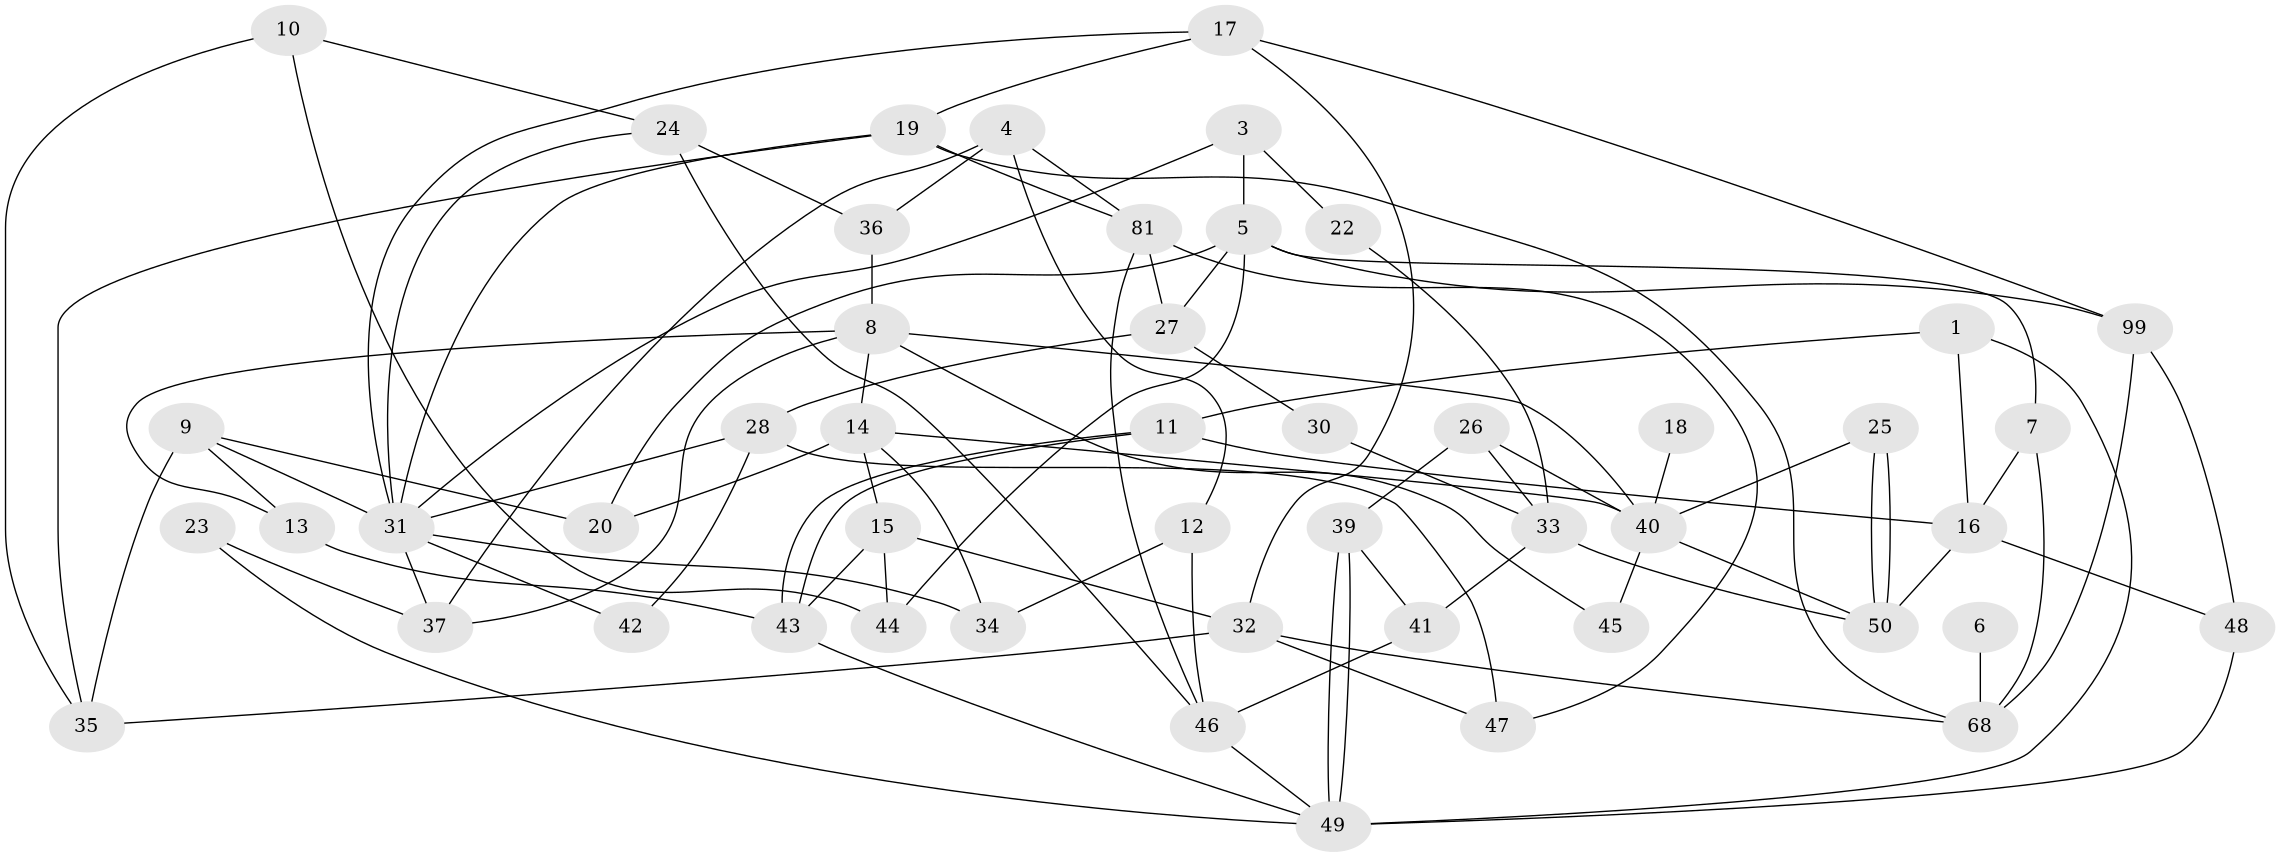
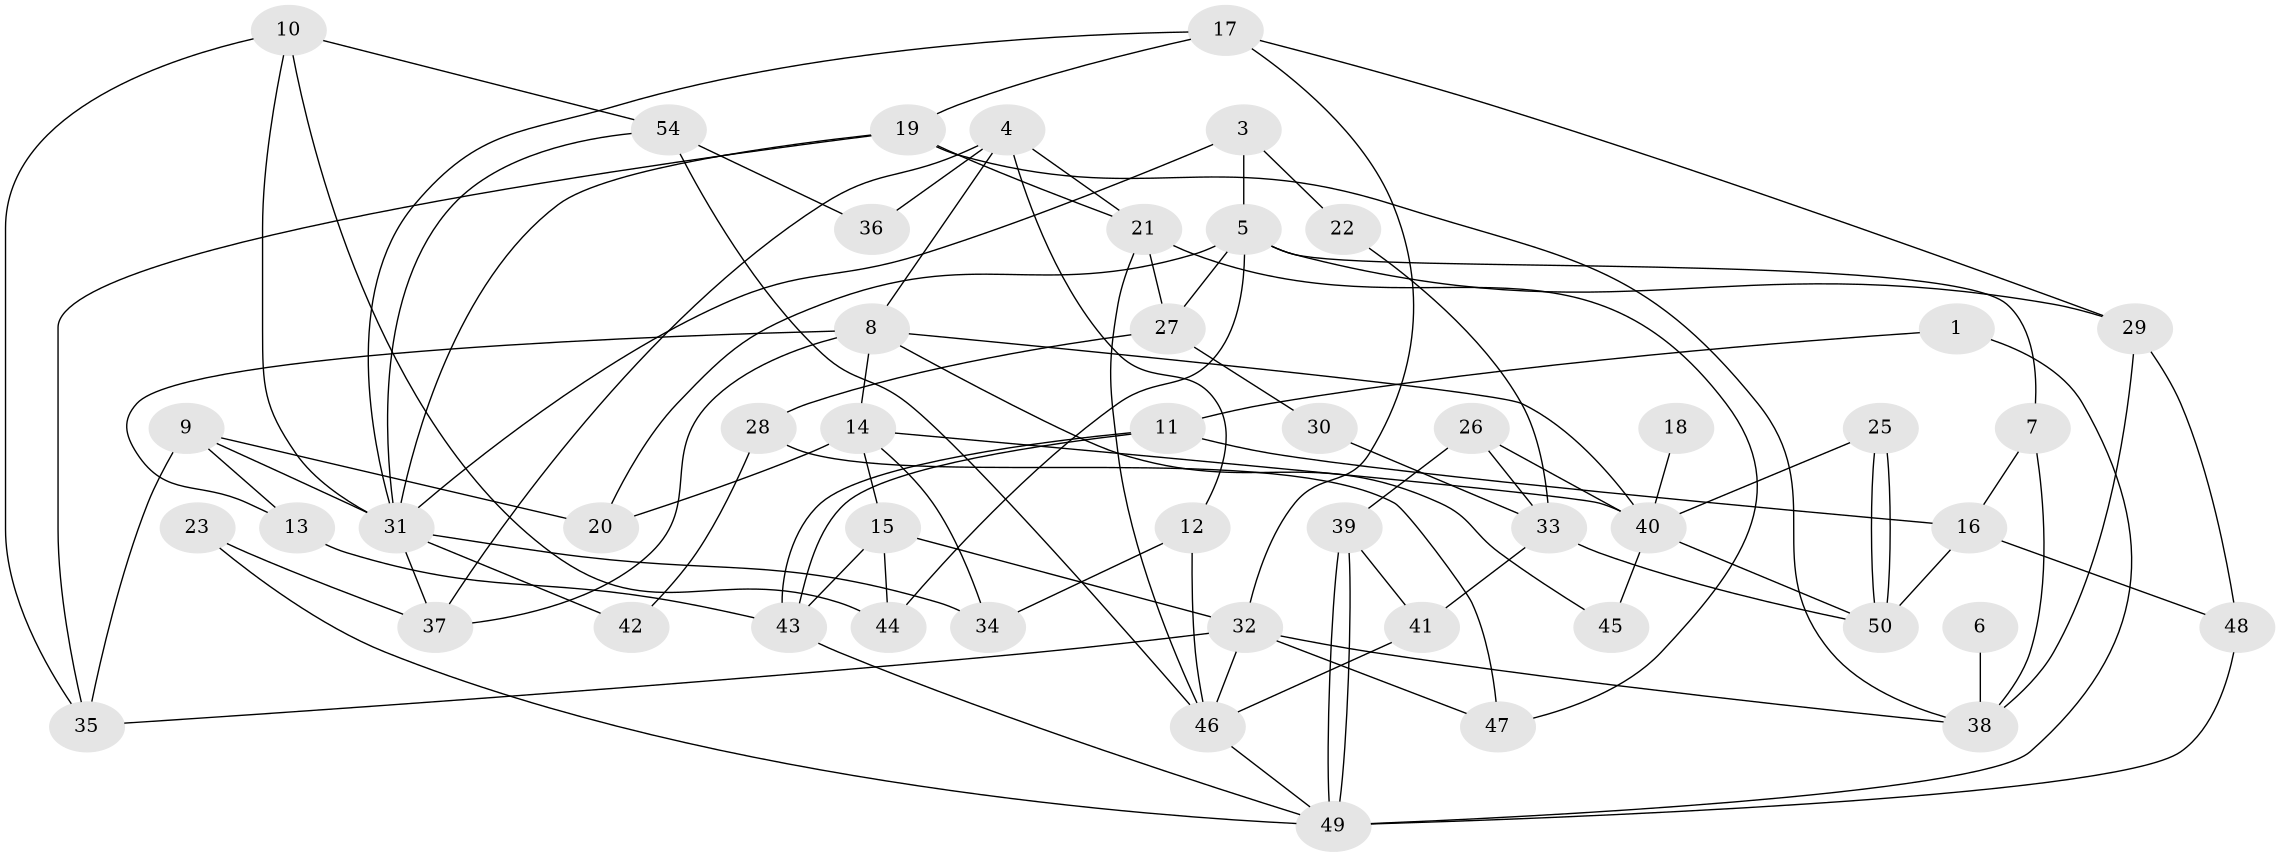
(669, 130) -> (669, 130)
(1144, 229) -> (1144, 229)
(872, 279) -> (940, 229)
(2135, 329) -> (2135, 329)
(1963, 428) -> none
(578, 478) -> (263, 304)
none -> (1227, 677)
(1980, 727) -> (1980, 727)
